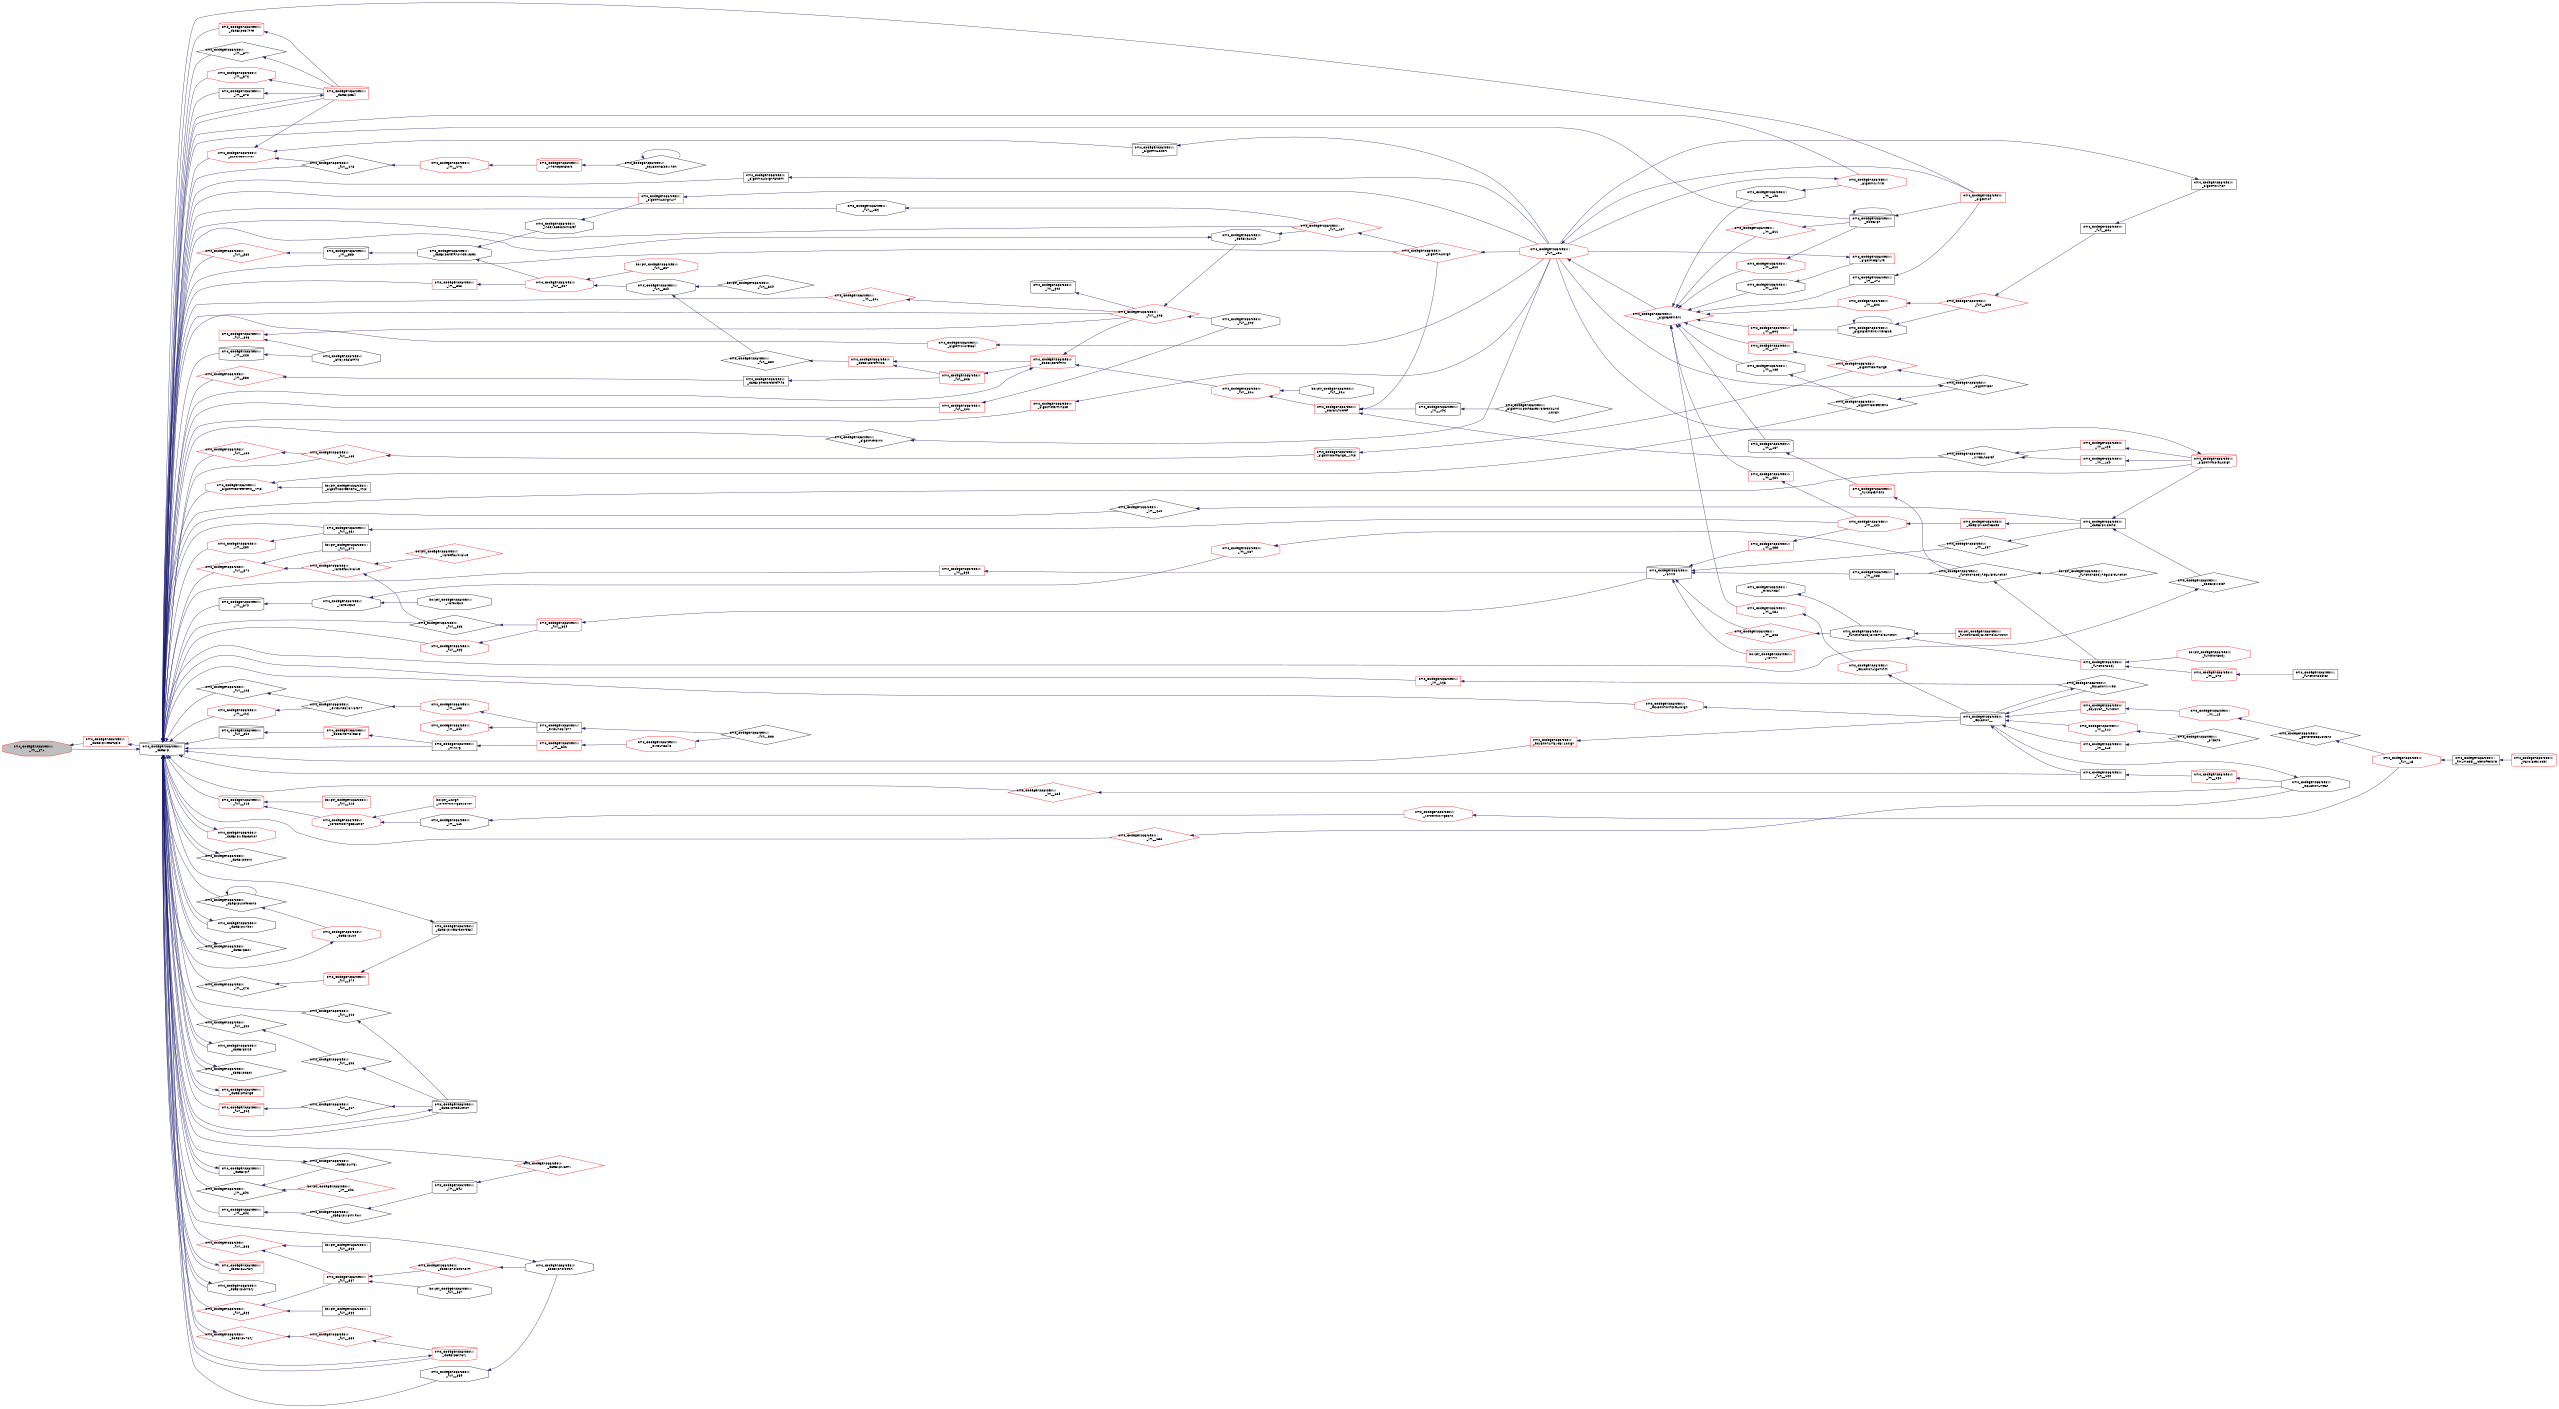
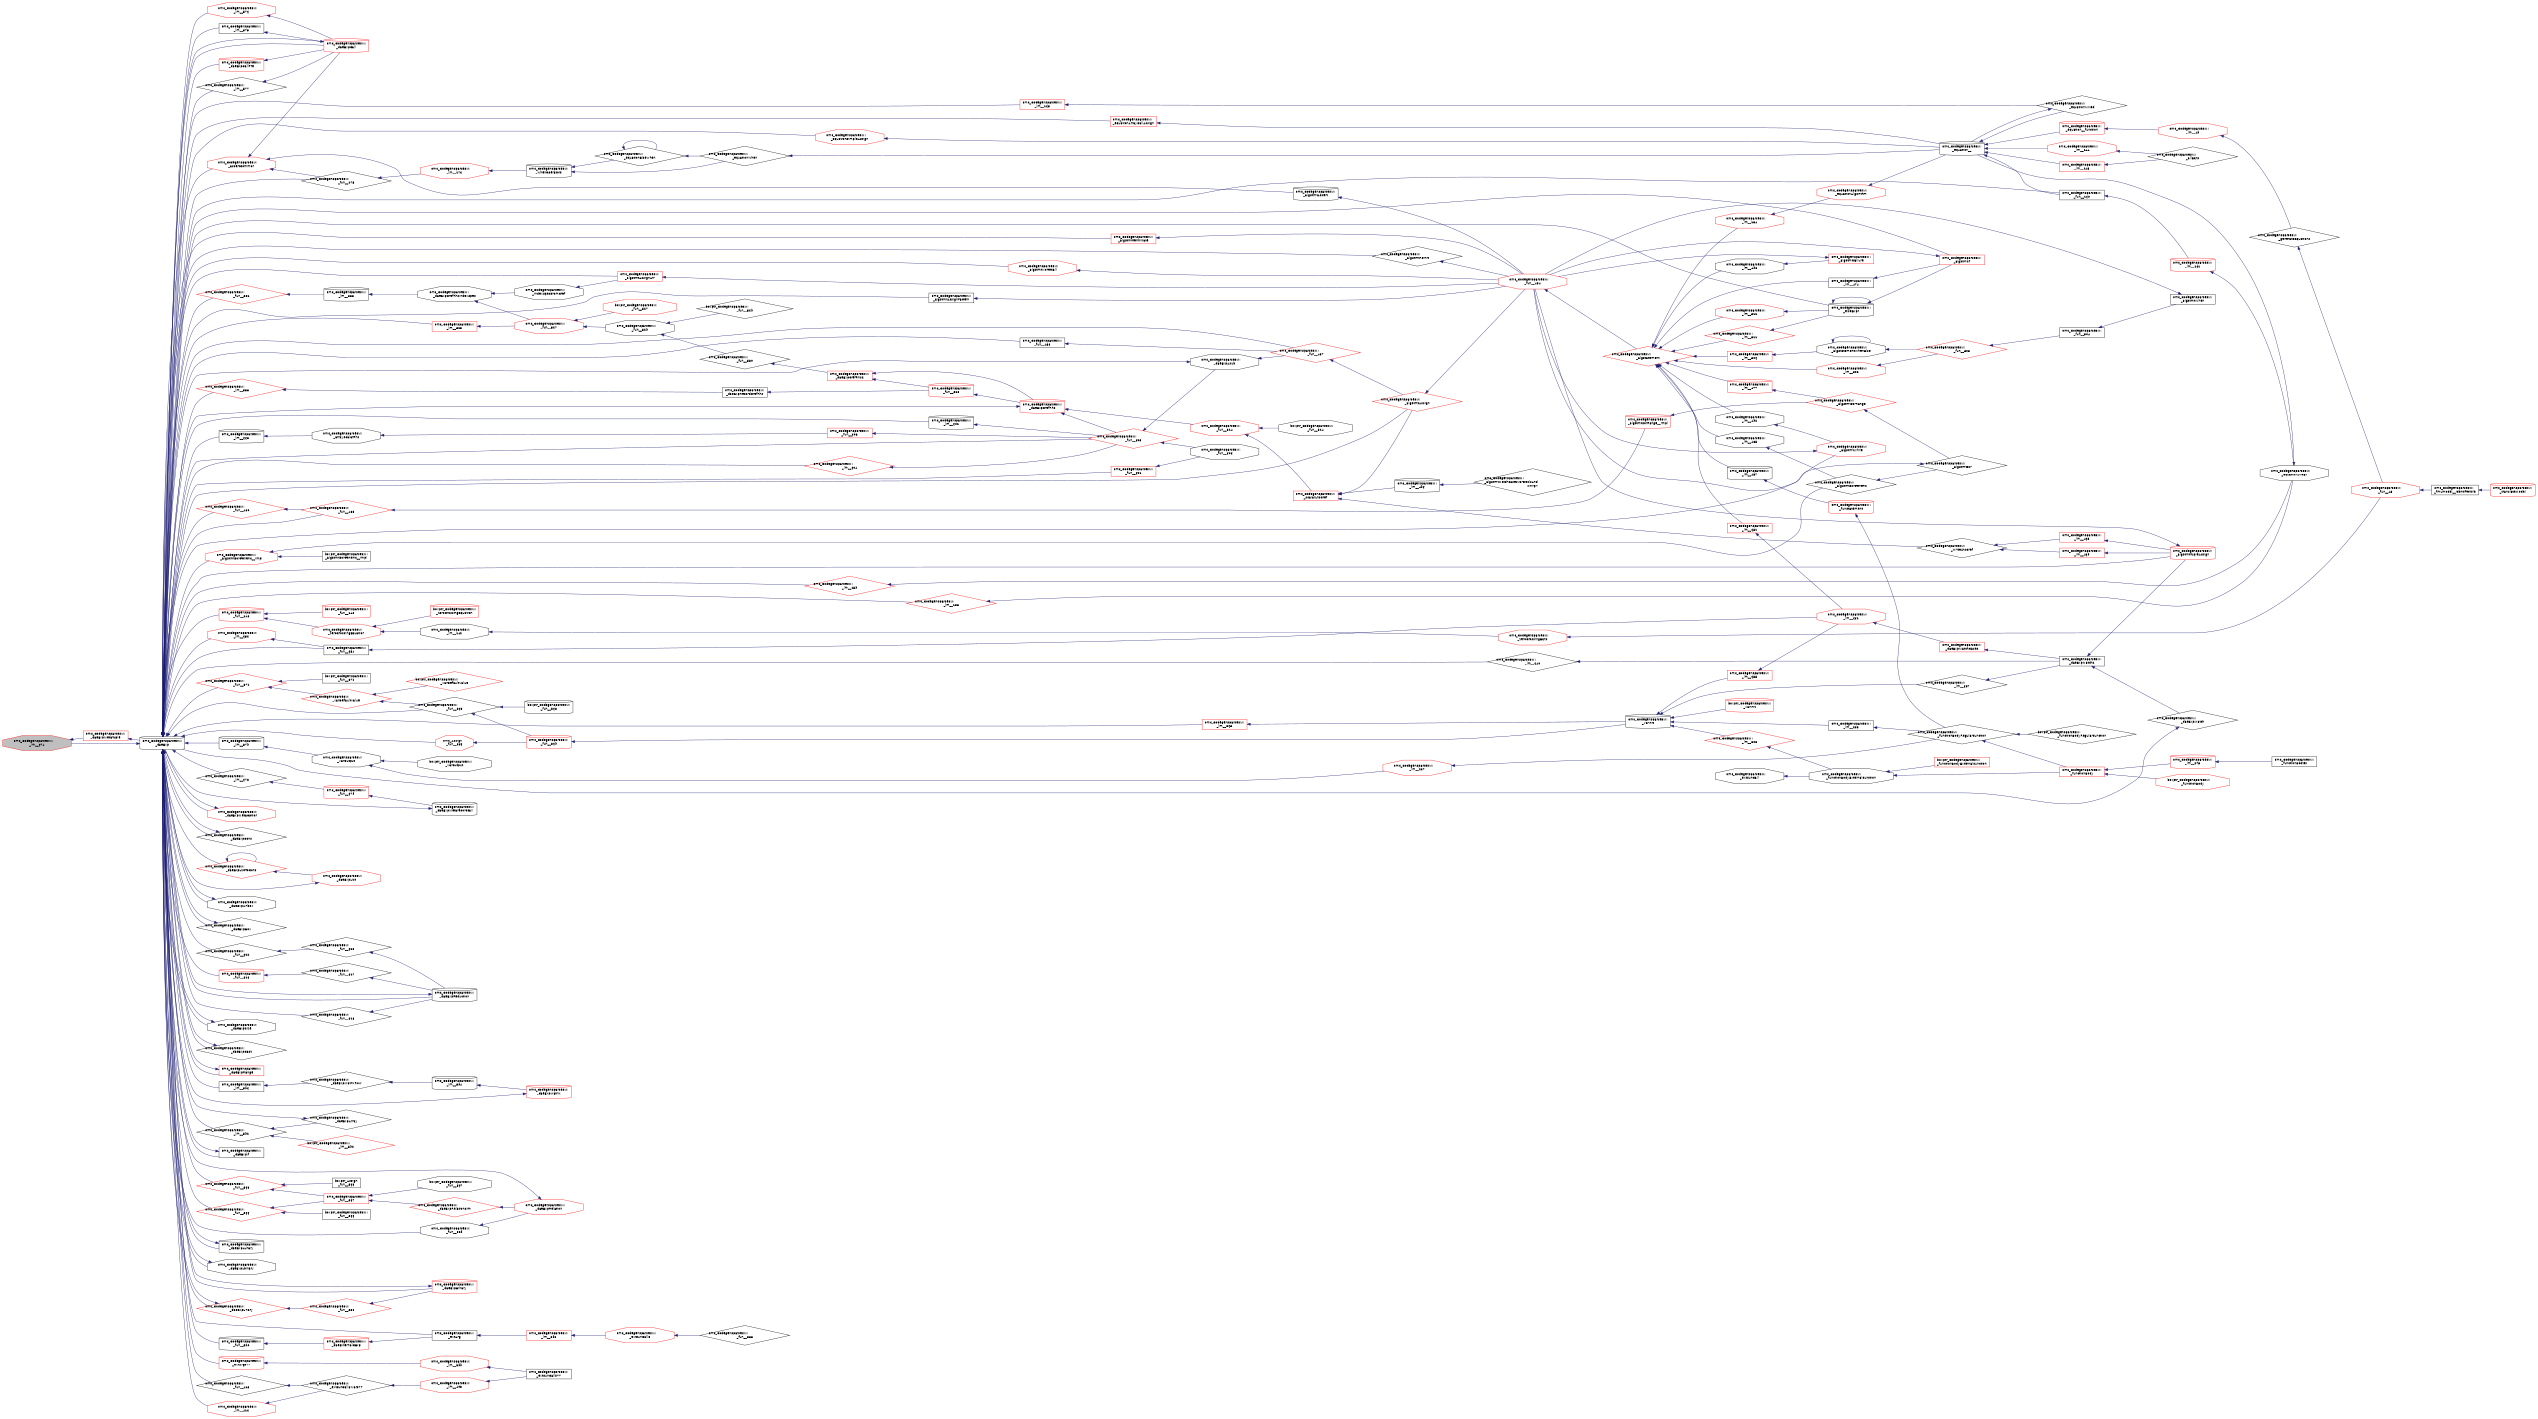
none -> (745, 156)
(559, 165) -> (549, 171)
(1762, 170) -> (1741, 242)
(871, 208) -> (1042, 343)
(296, 346) -> (606, 434)
none -> (407, 417)
(455, 648) -> (455, 743)
none -> (549, 707)
(656, 731) -> none
(455, 802) -> (455, 611)
(241, 902) -> (241, 869)
(559, 1165) -> (549, 1092)
(346, 1247) -> (346, 1183)
(241, 1267) -> (241, 1247)
(559, 1267) -> (549, 1207)
none -> (241, 1363)
